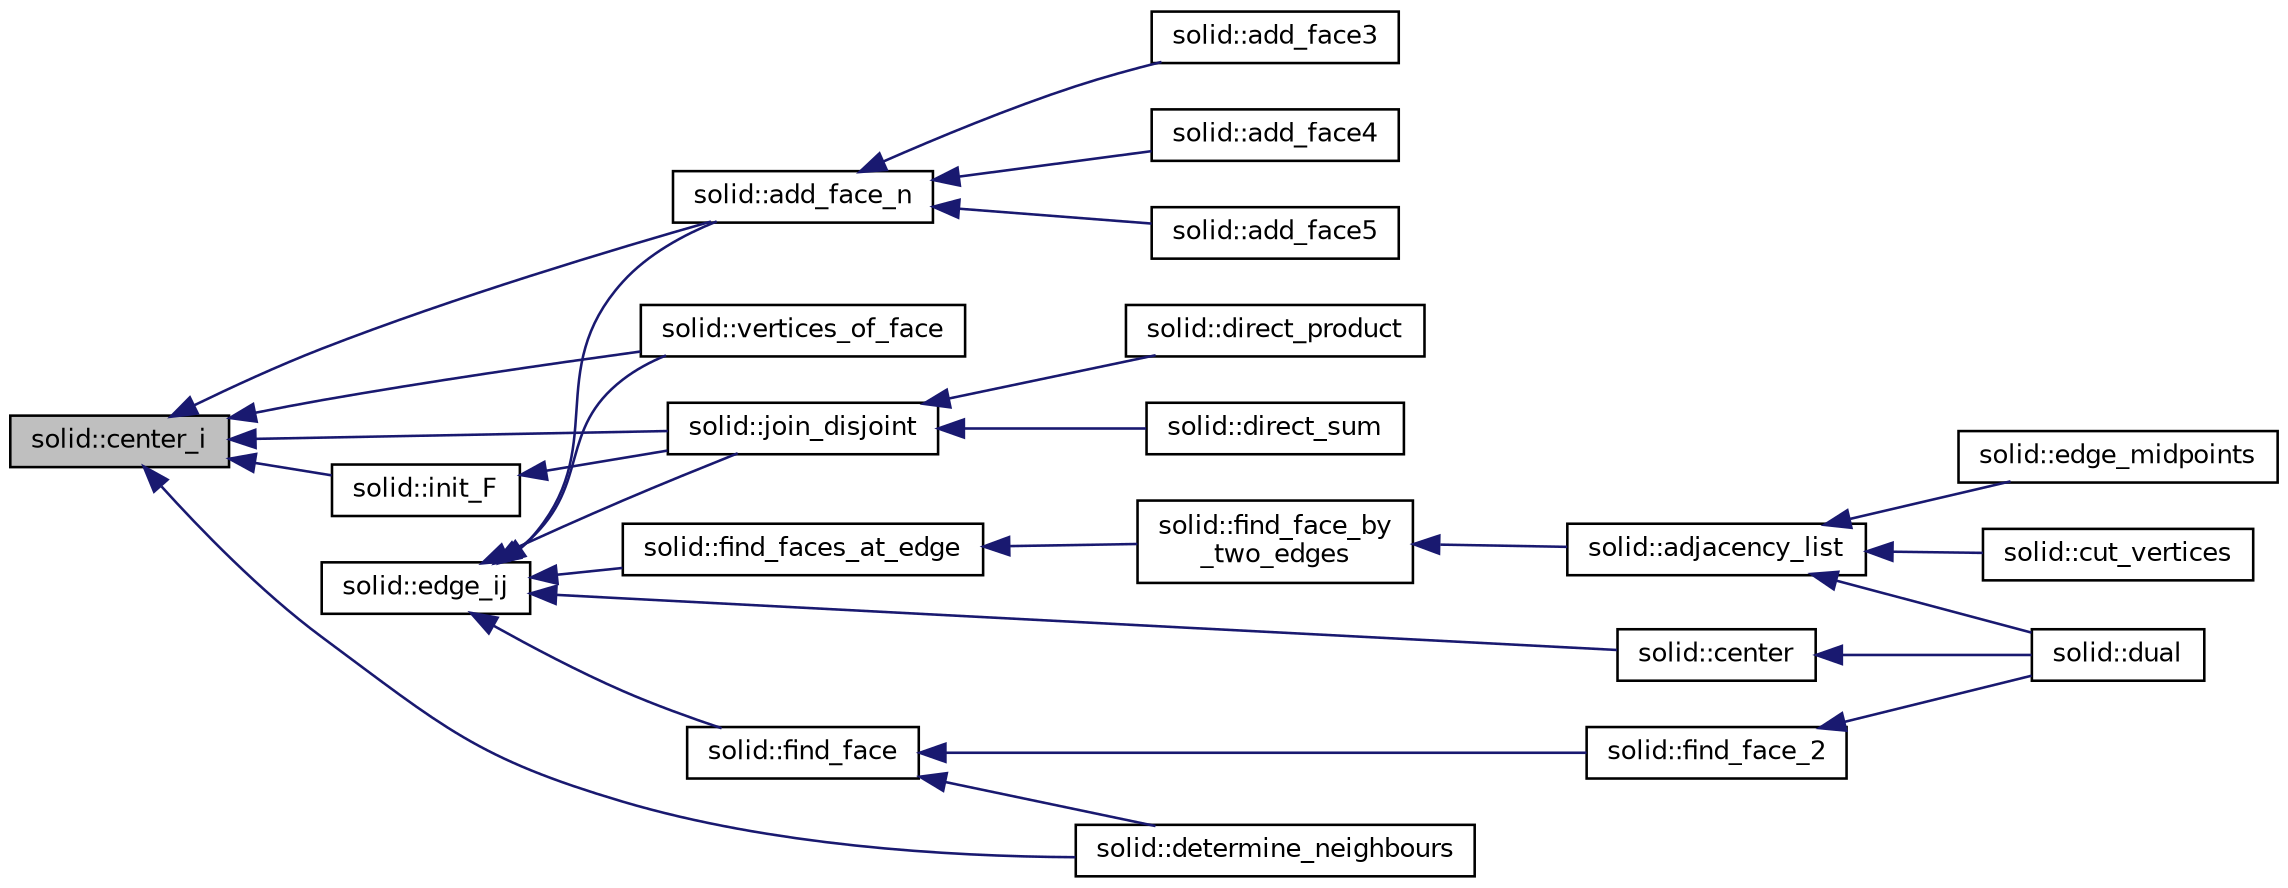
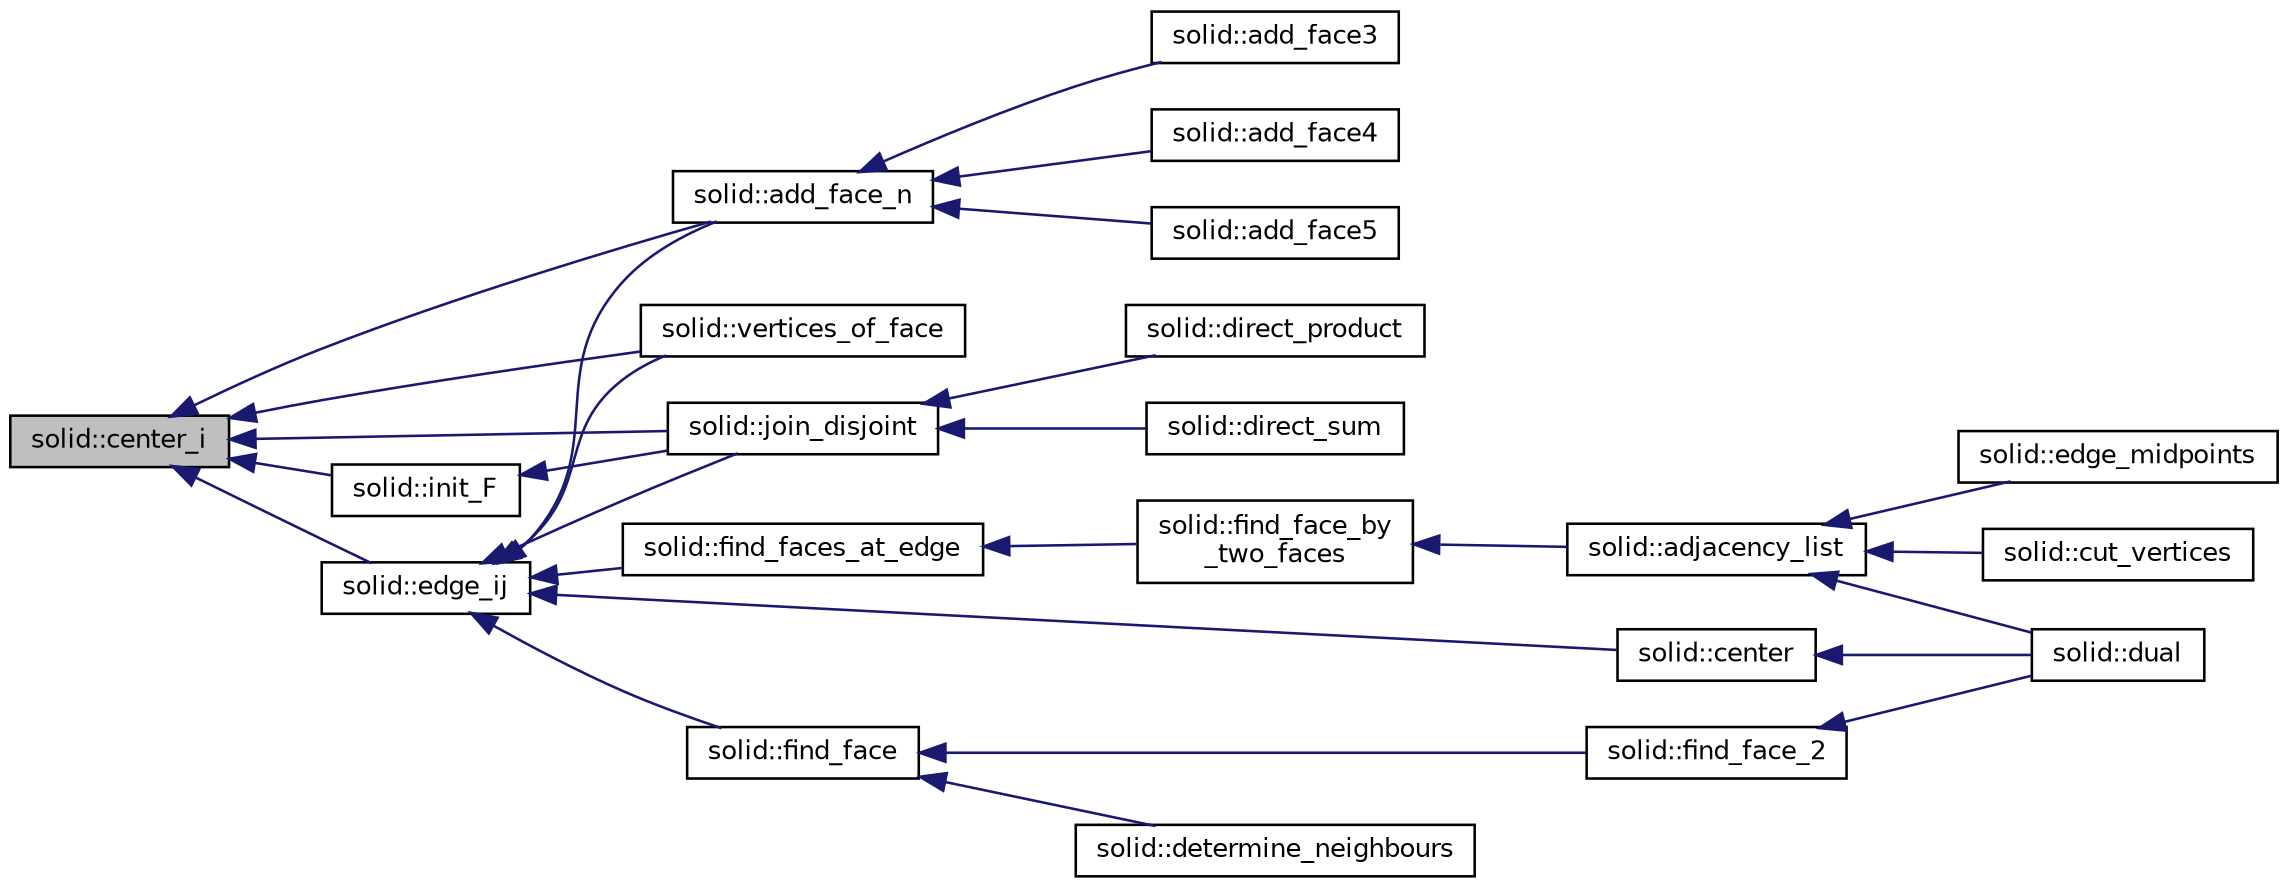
(1275, 542) -> (1275, 542)
(571, 785) -> (283, 521)
